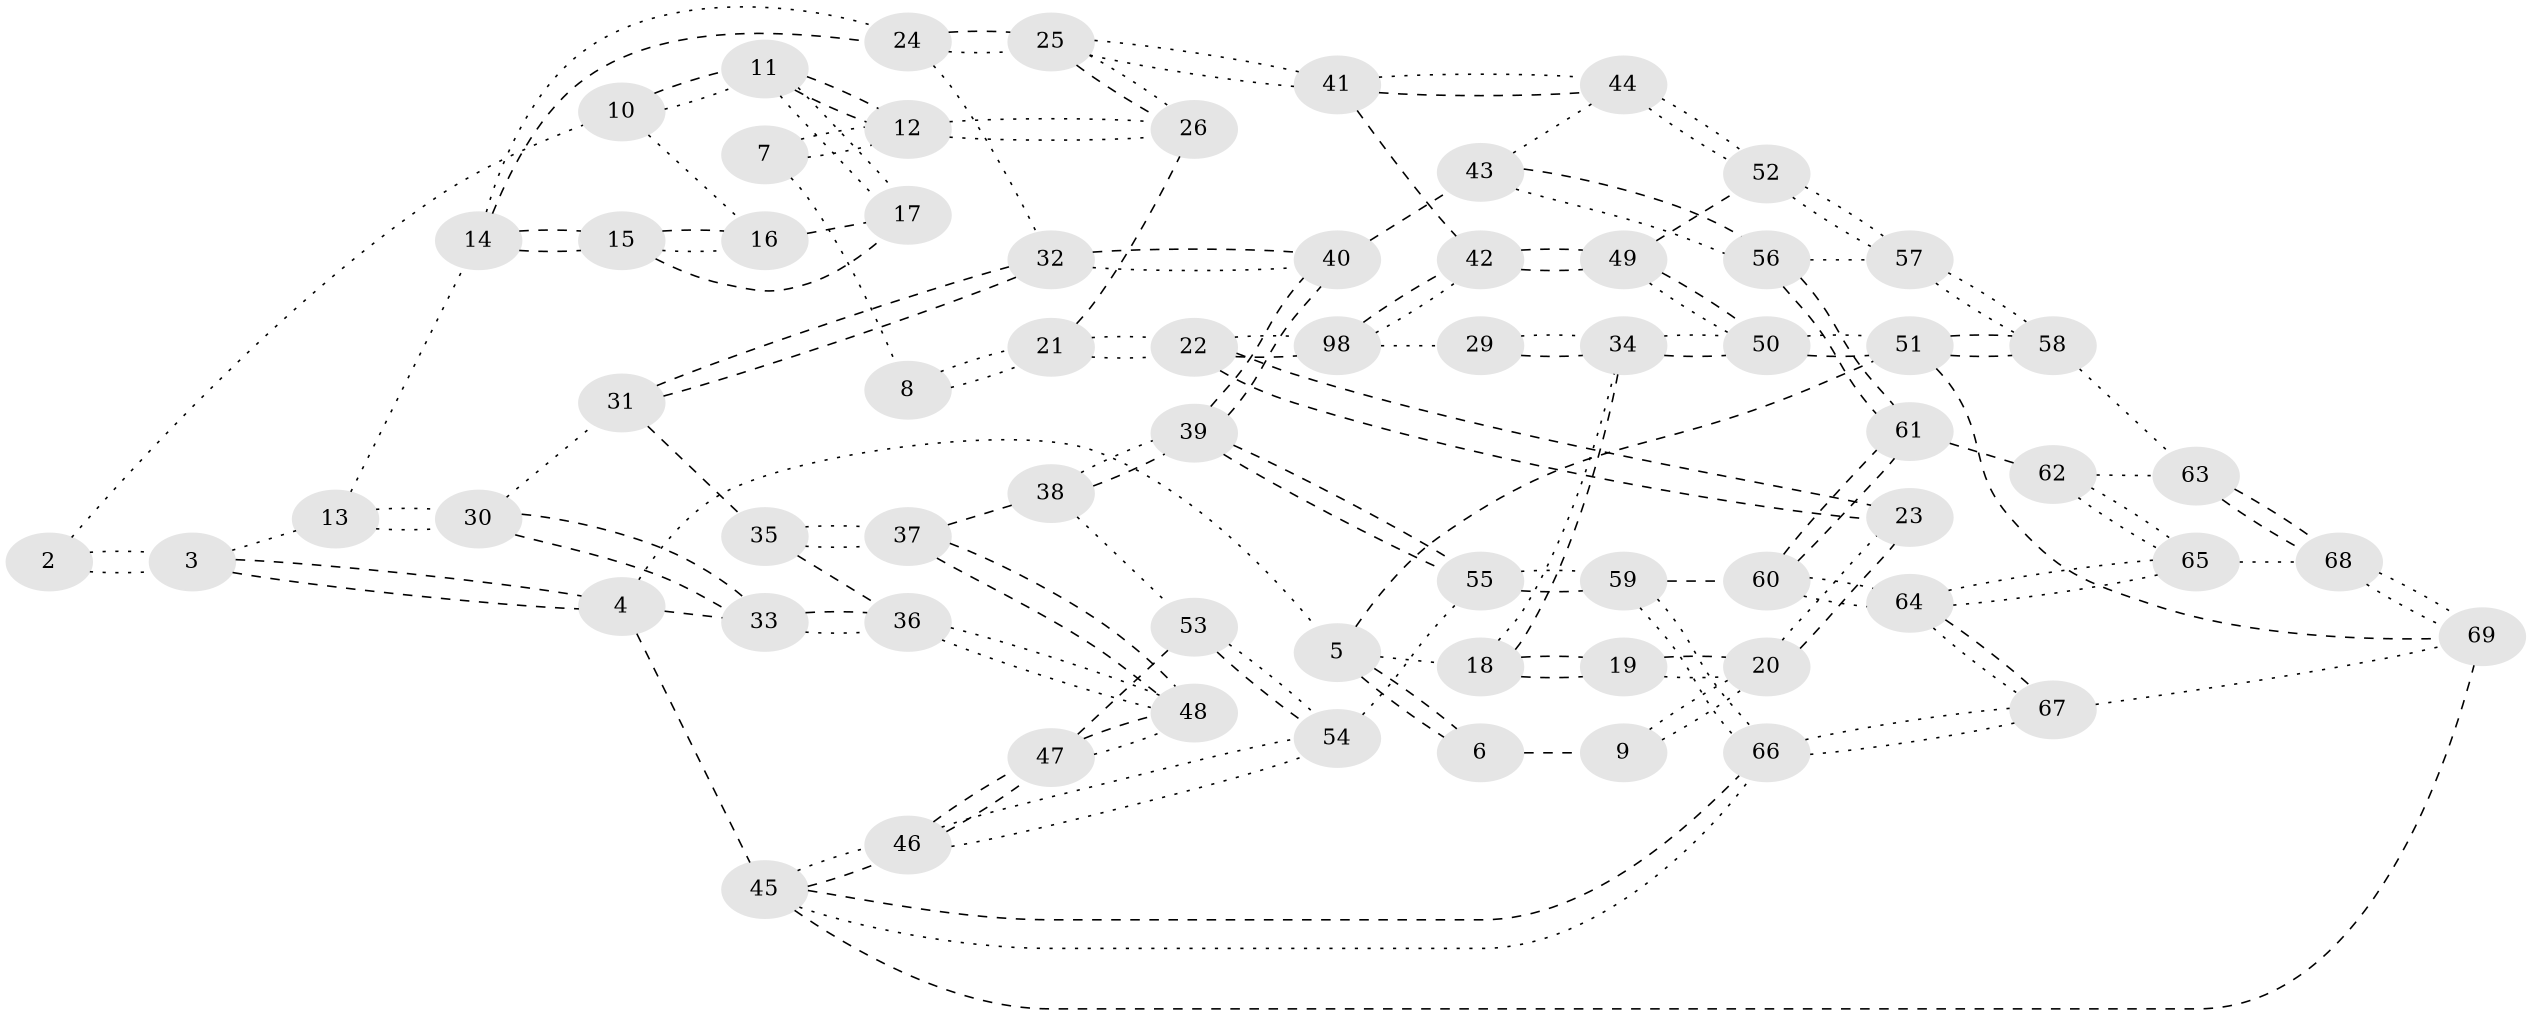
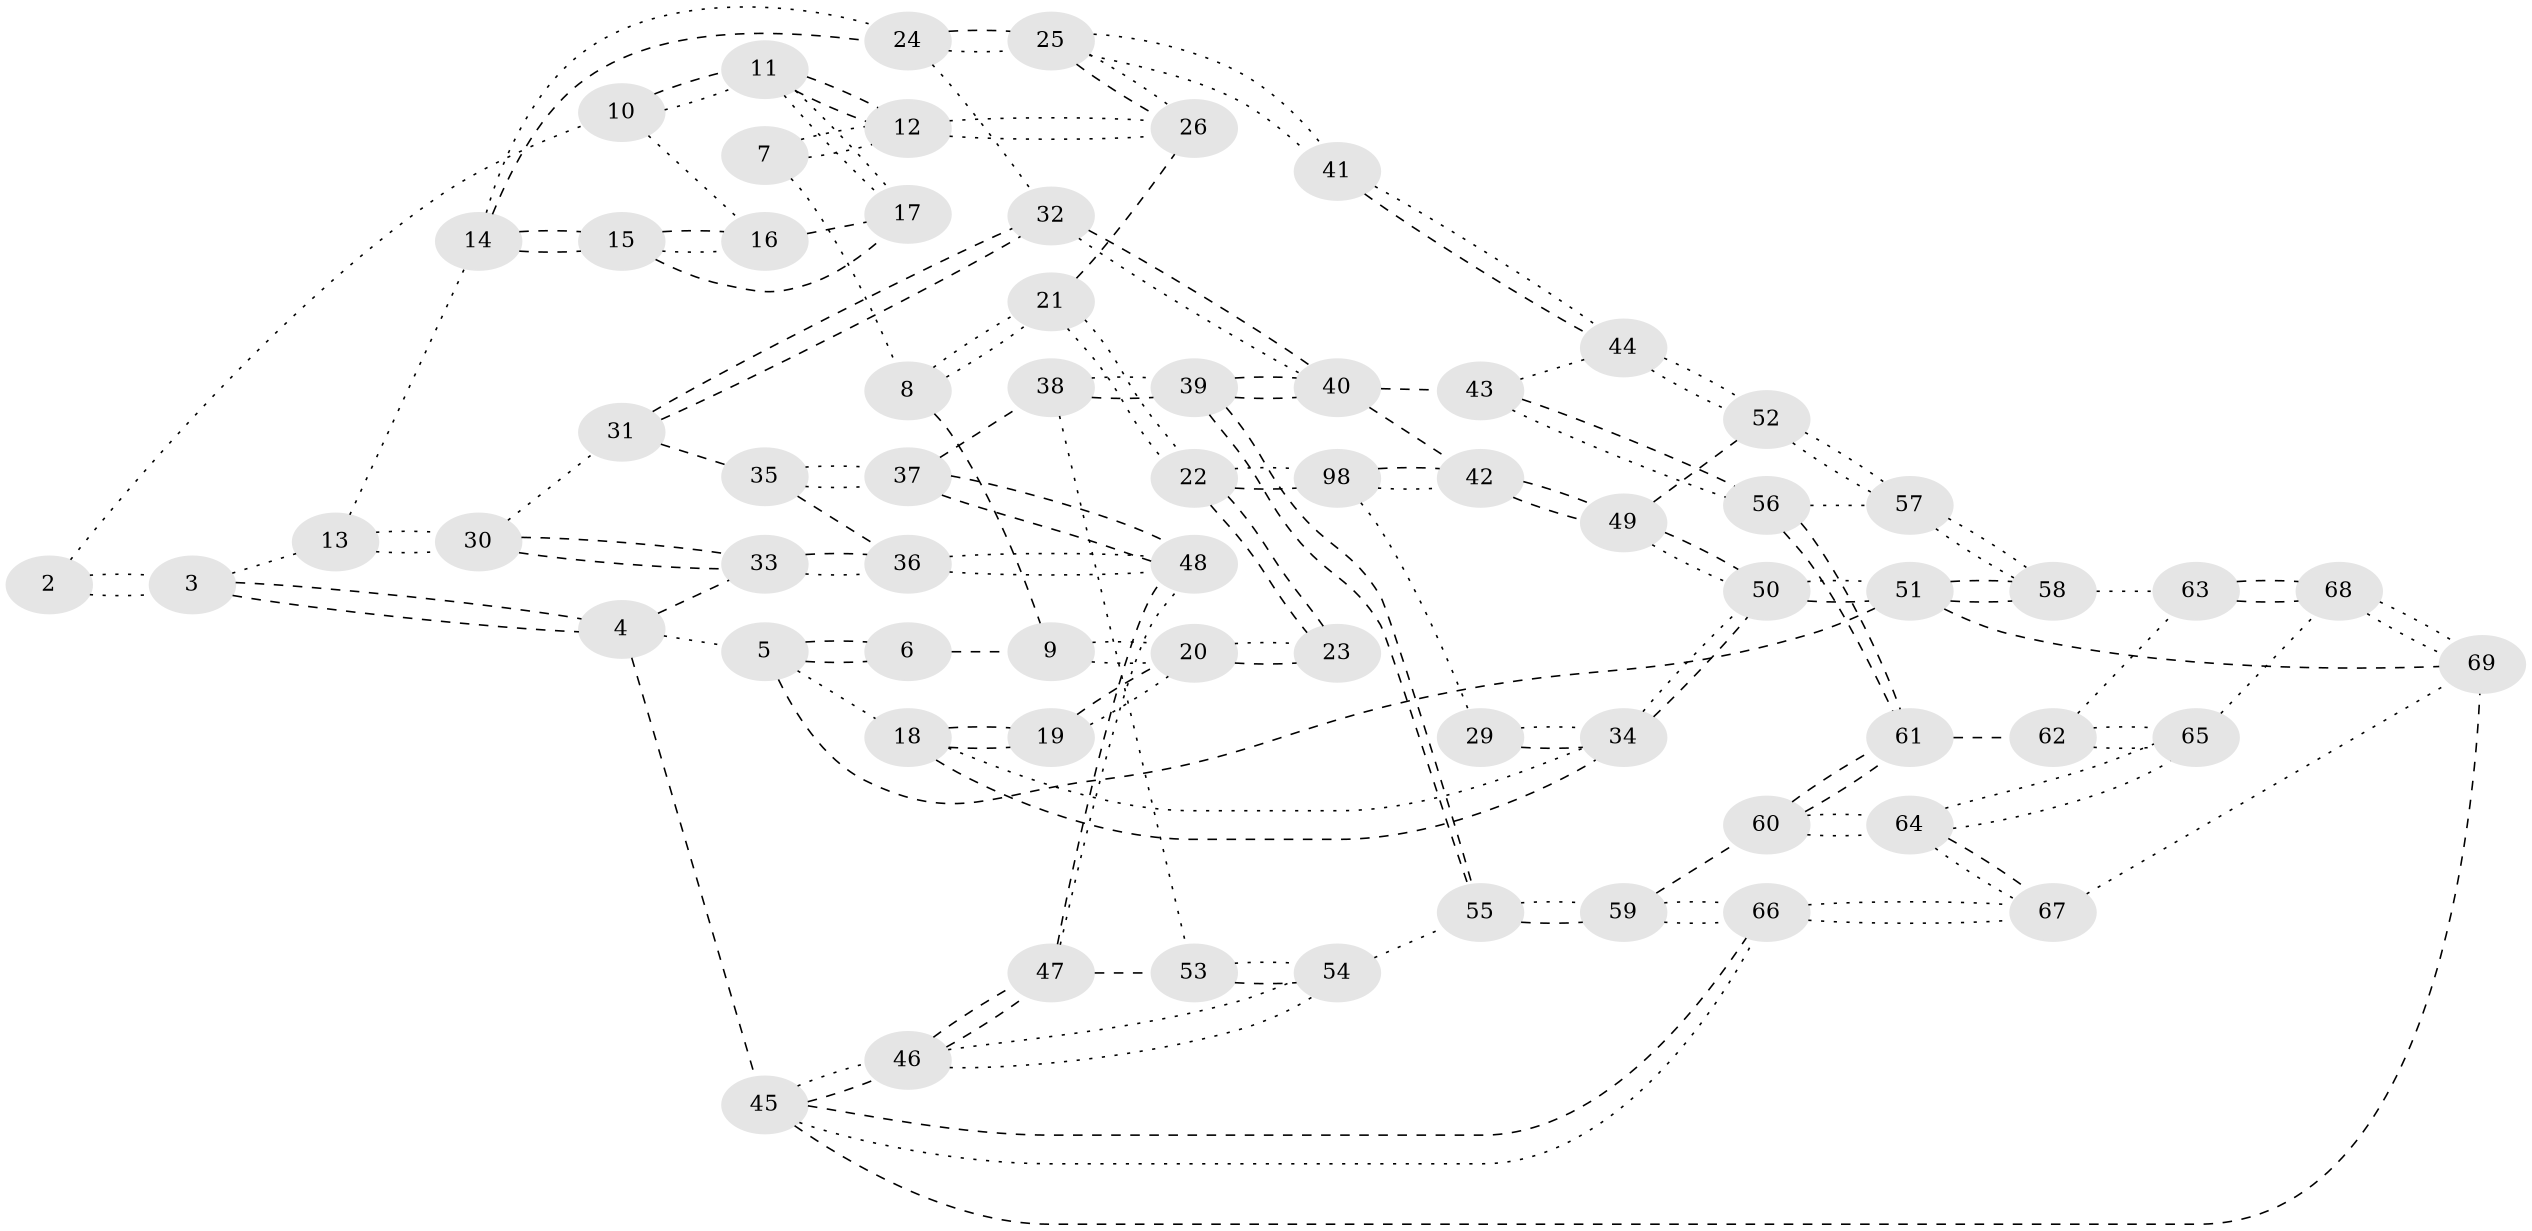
(1405, 175) -> (1409, 433)
none -> (1001, 525)
